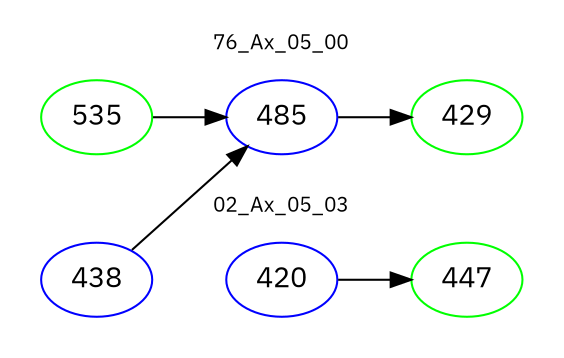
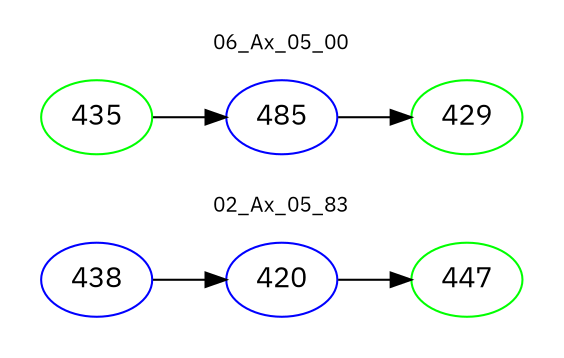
(282, 44) -> (282, 44)
(97, 117) -> (97, 117)
(182, 205) -> (179, 280)
(282, 207) -> (282, 207)
